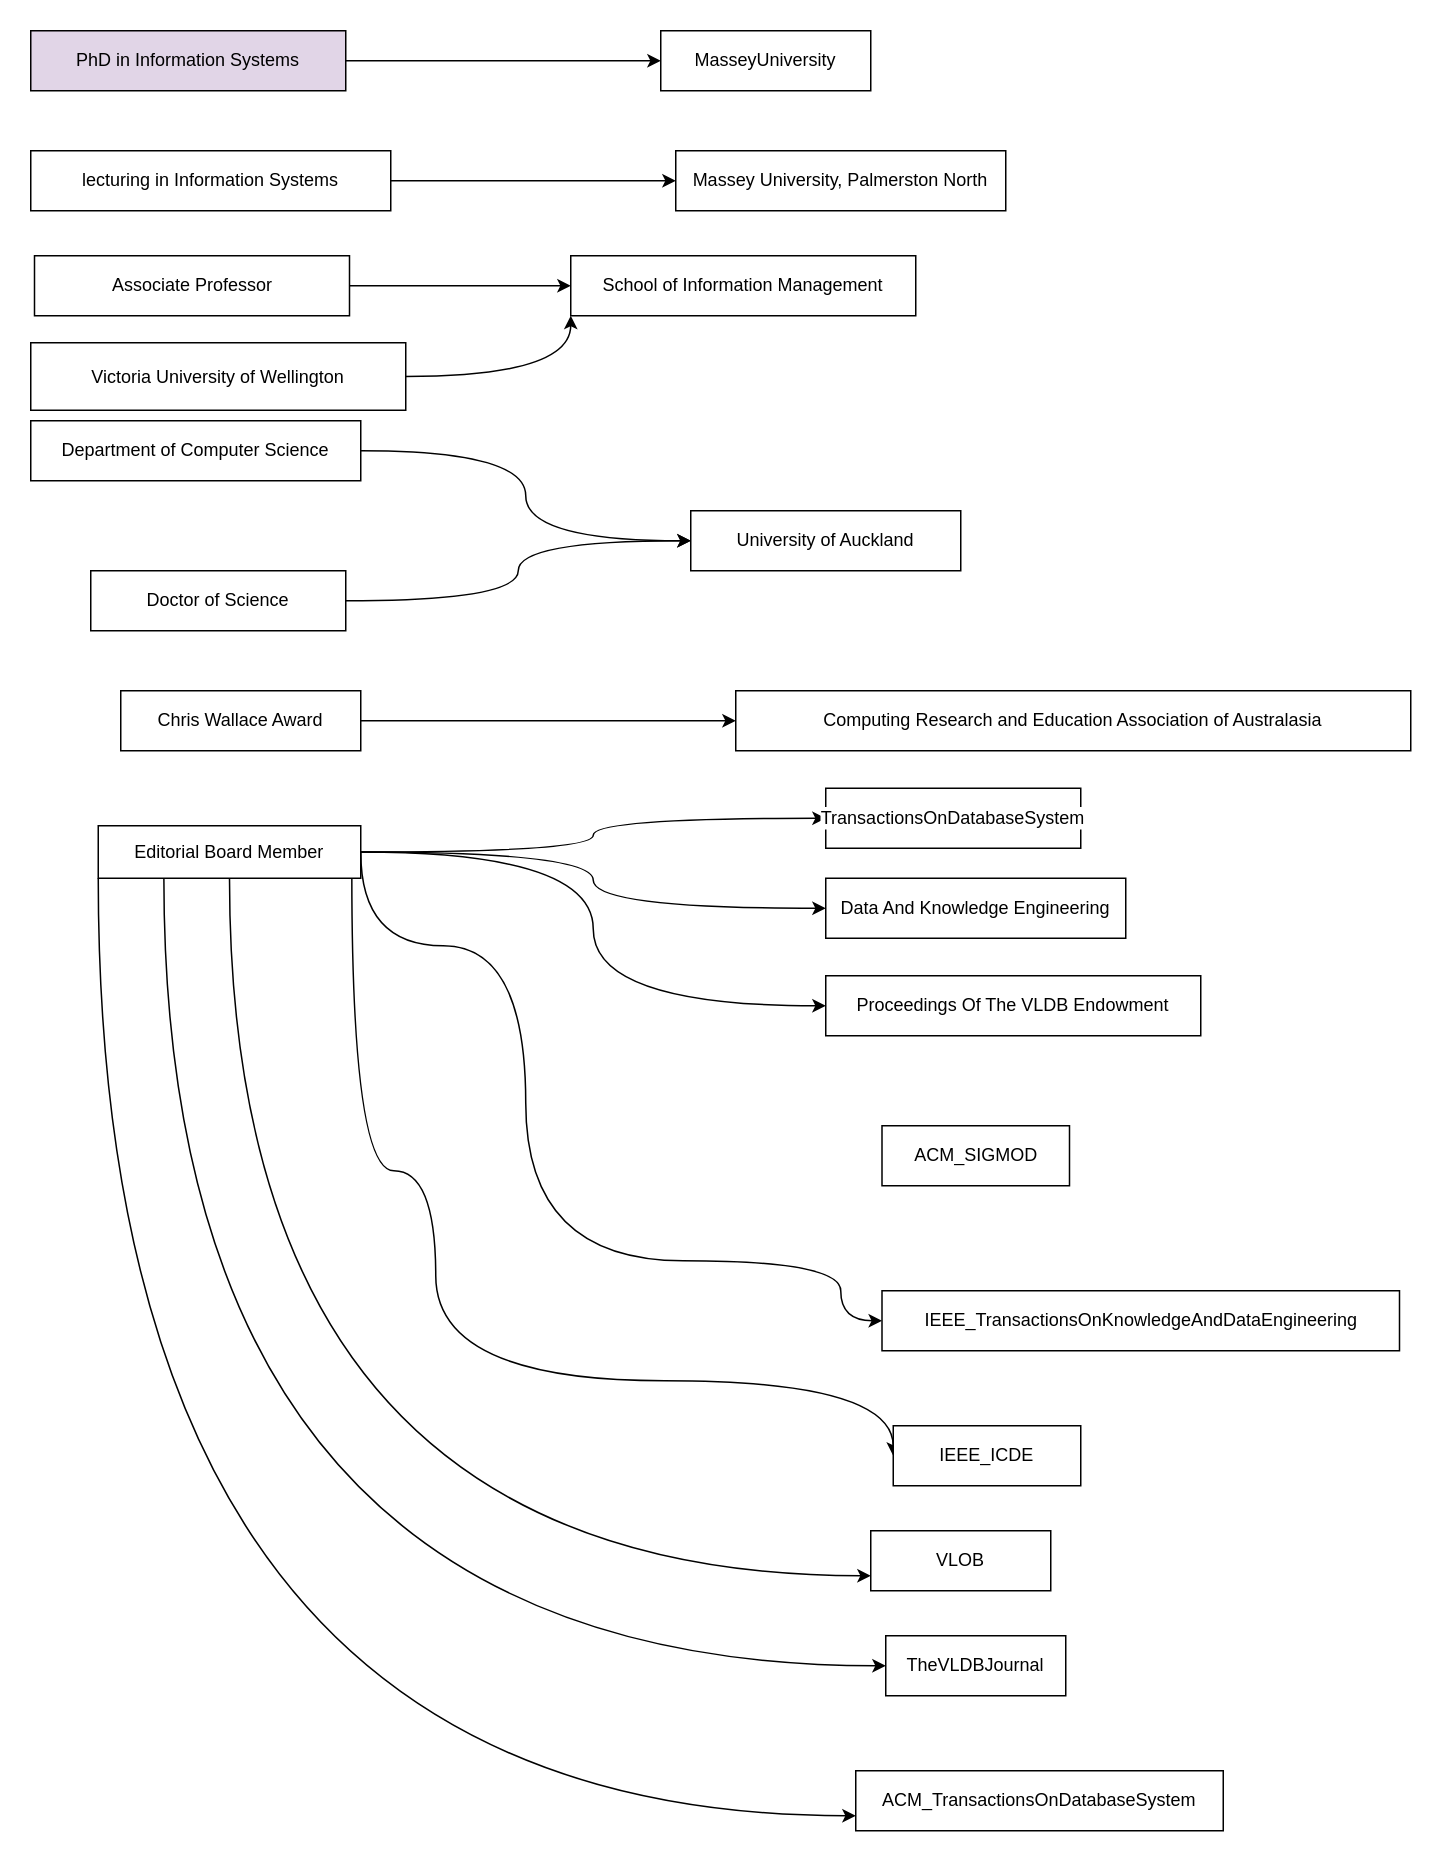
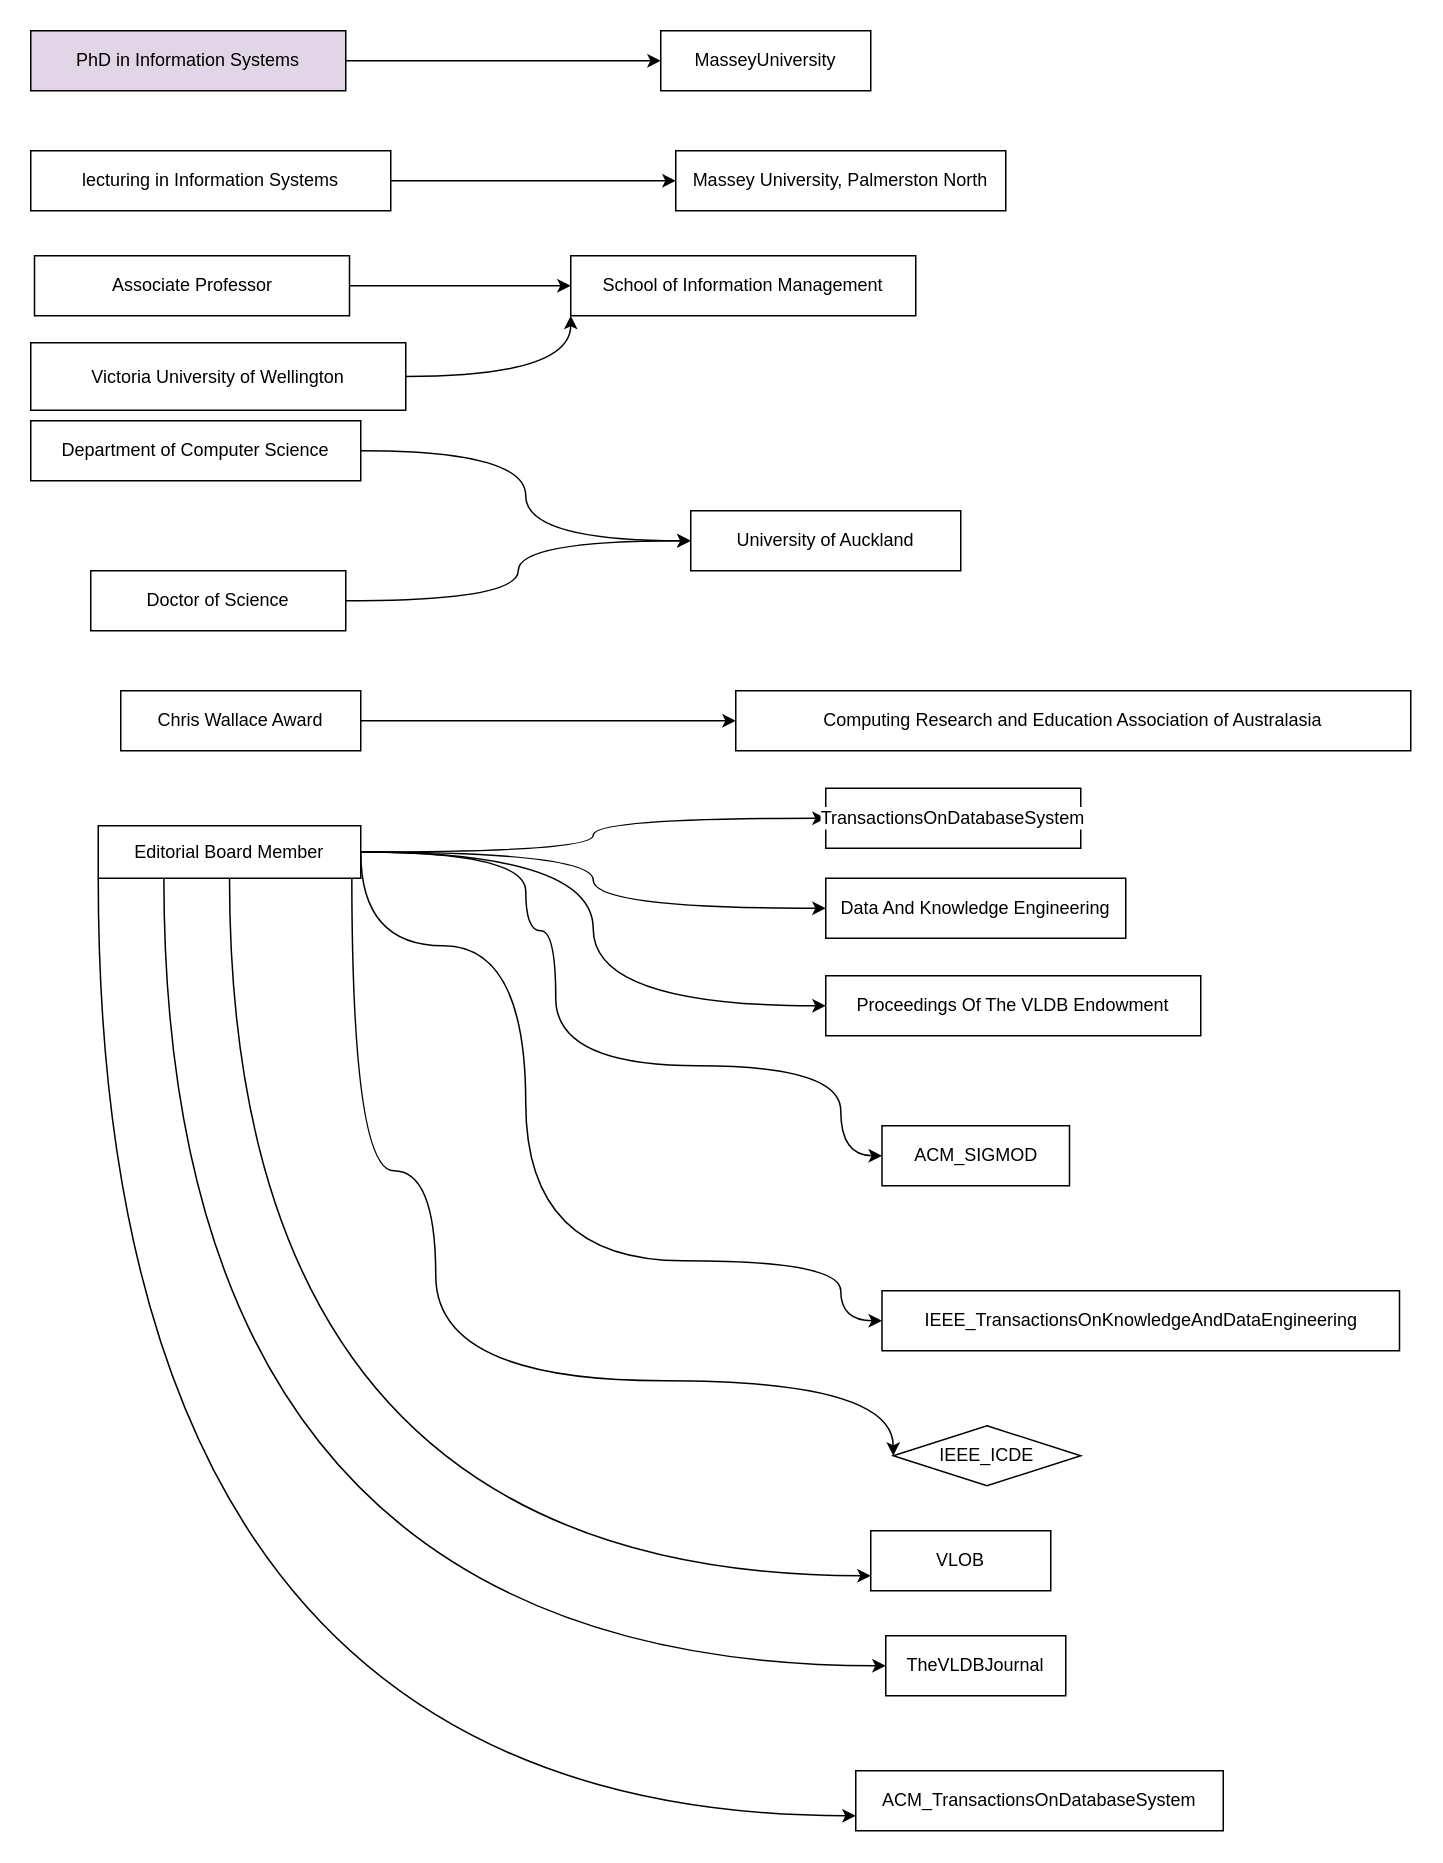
none -> (634, 1061)
(987, 1456) -> (987, 1456)
